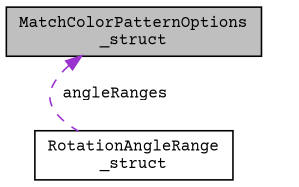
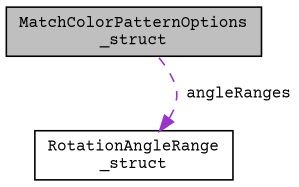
(51, 101) -> (175, 85)
